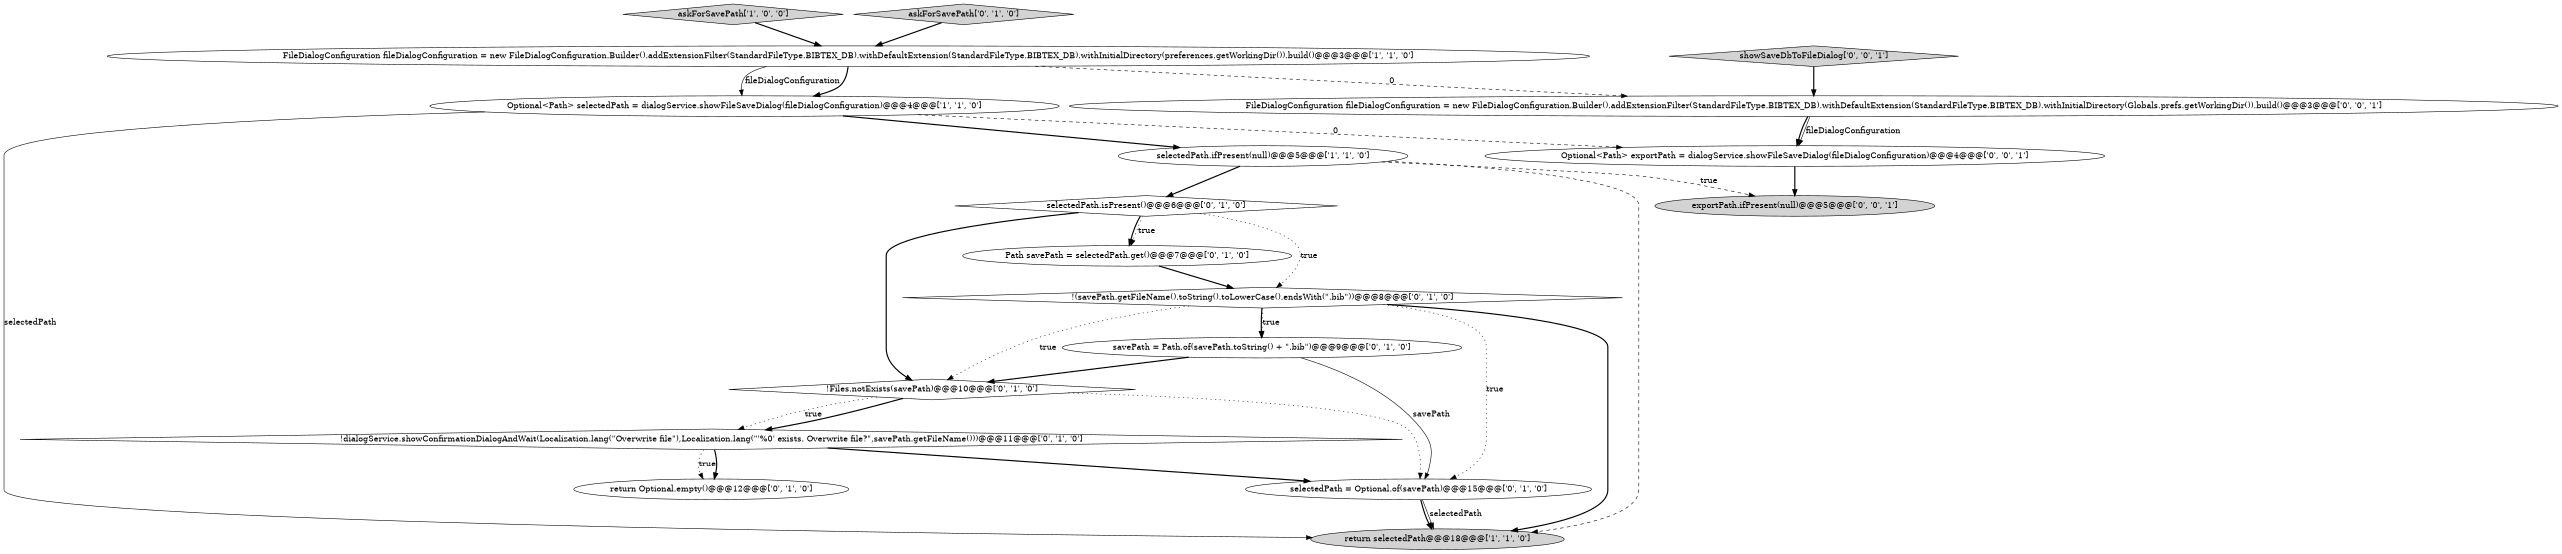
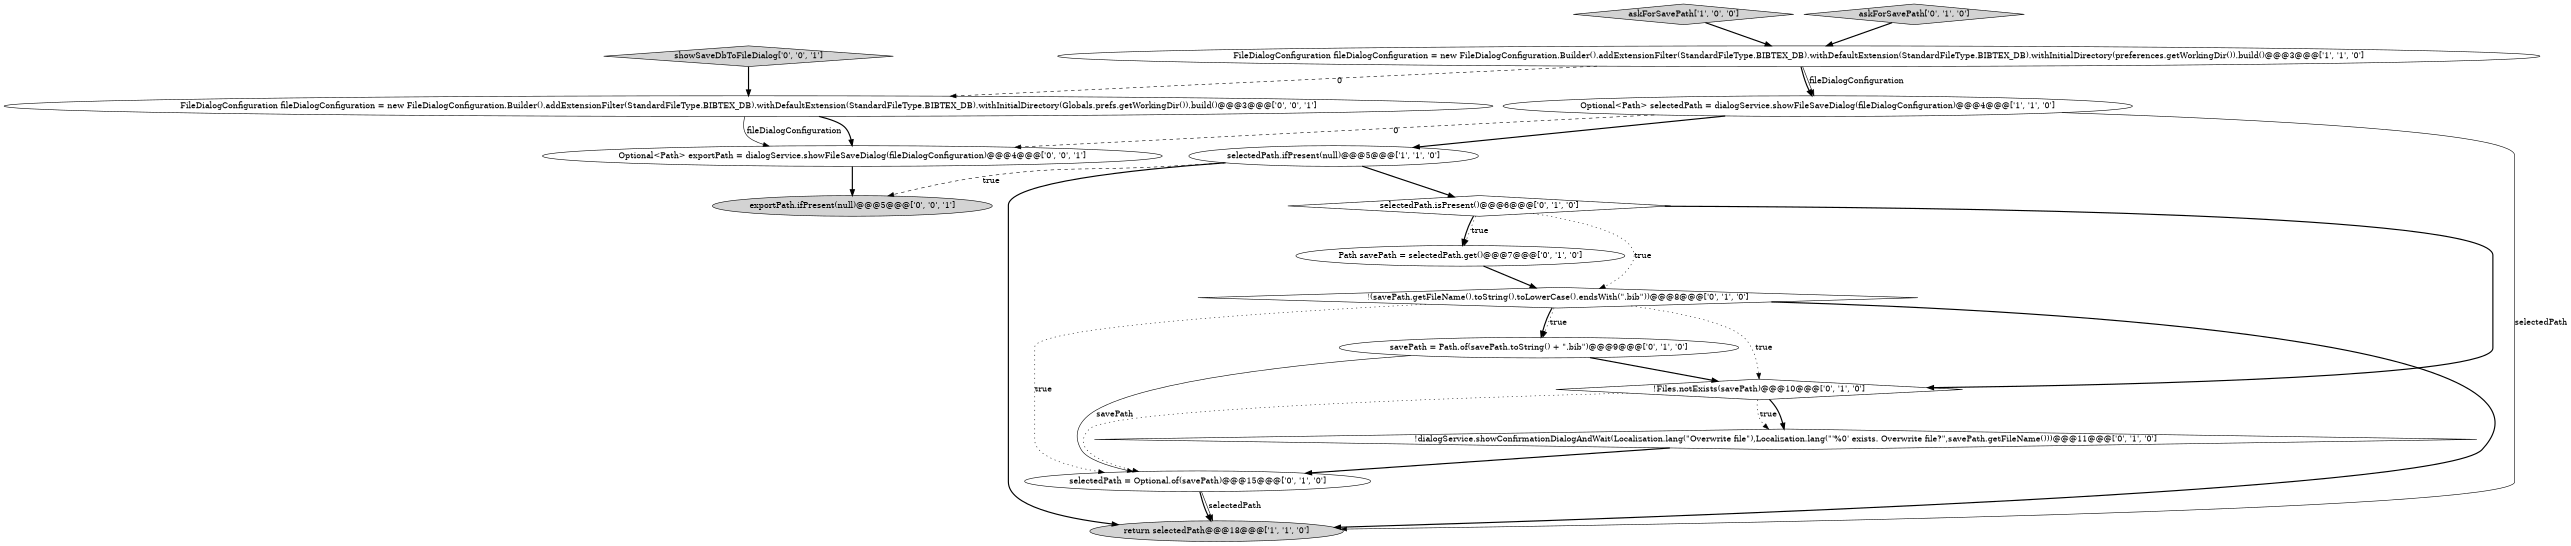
(1639, 276) -> (1008, 290)
(711, 489) -> none
